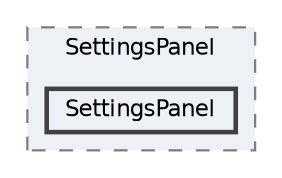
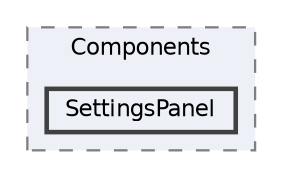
(141, 49) -> (141, 49)
